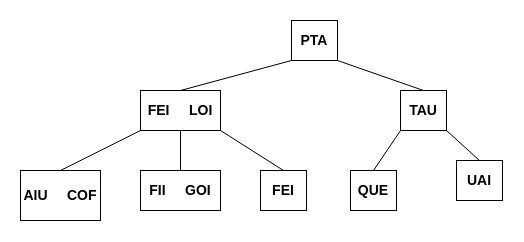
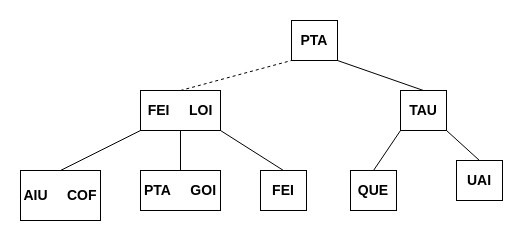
(236, 76) -> (236, 76)
(181, 191) -> (181, 191)
